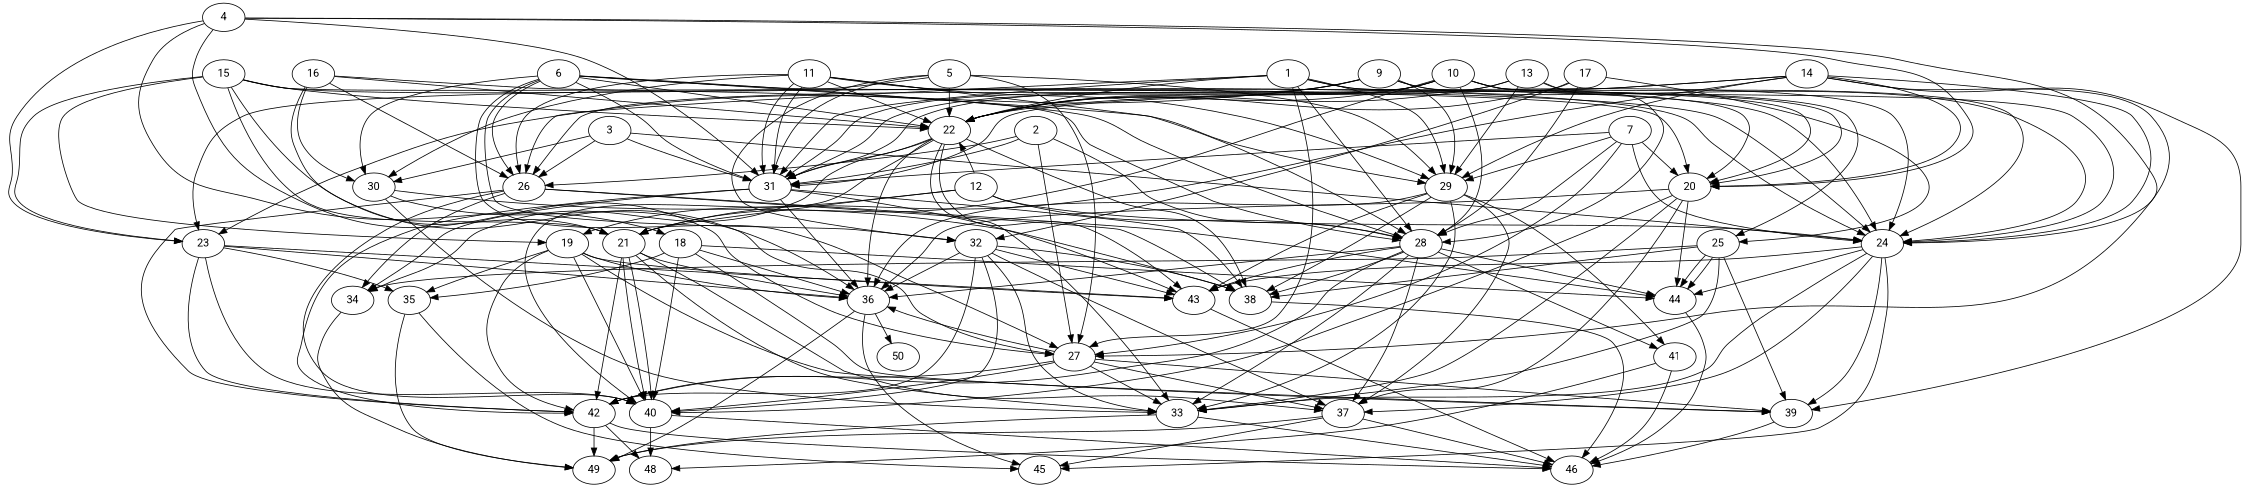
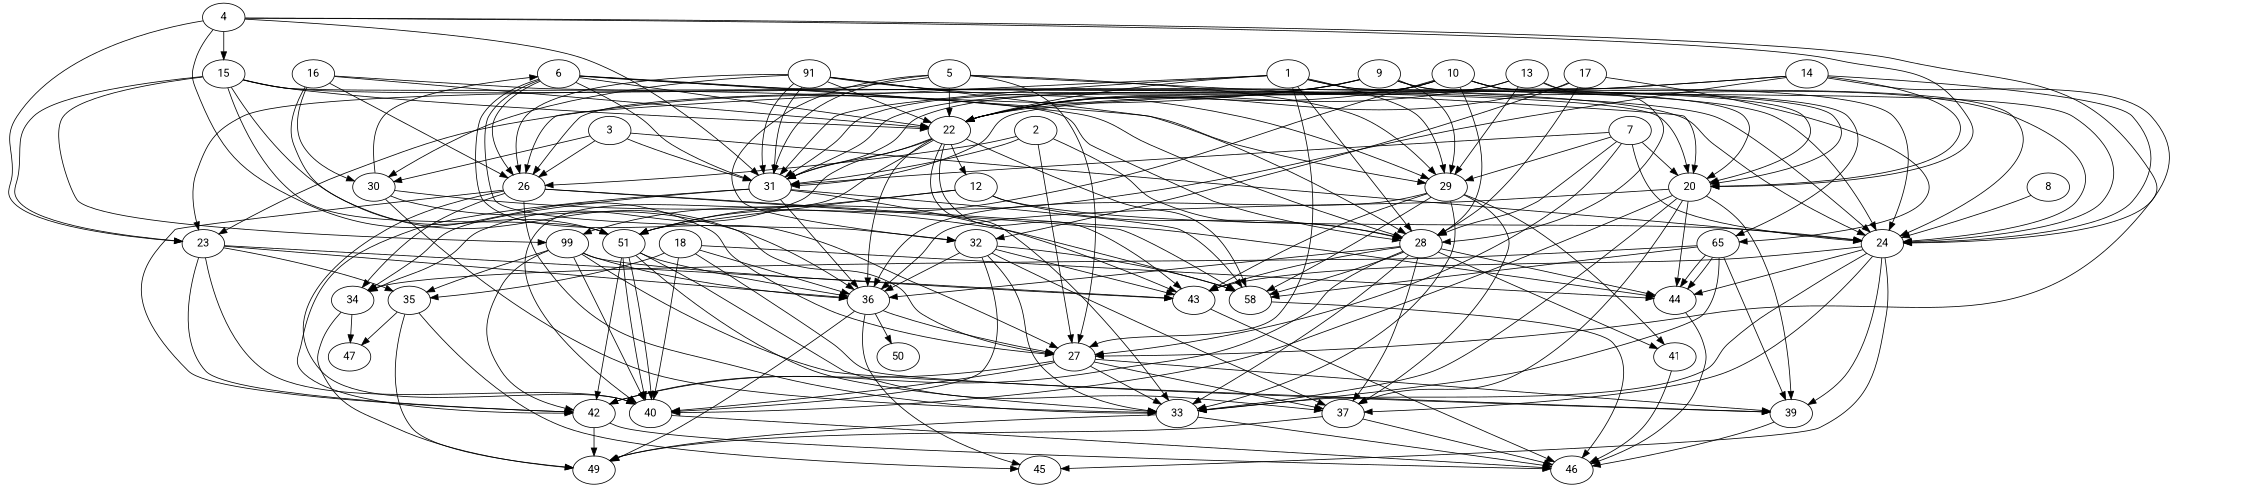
(809, 74) -> (809, 74)
none -> (1353, 95)
(387, 105) -> (401, 105)
(1607, 115) -> none
(969, 161) -> (956, 156)
none -> (2048, 187)
(286, 206) -> (224, 42)
(2241, 222) -> (1772, 282)
(567, 244) -> (567, 244)
(624, 244) -> (624, 244)
(1718, 244) -> (1718, 244)
(1250, 300) -> (1250, 300)
(1002, 340) -> (935, 327)
none -> (350, 357)
(931, 367) -> none
none -> (814, 385)
(1221, 436) -> none
(651, 470) -> none
